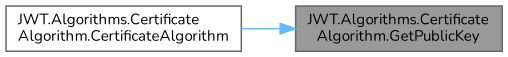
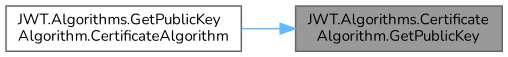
(124, 29) -> (124, 29)
